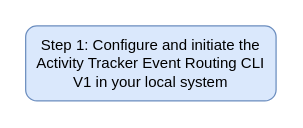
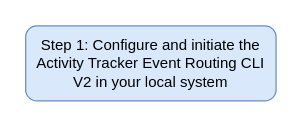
(151, 63) -> (151, 63)
